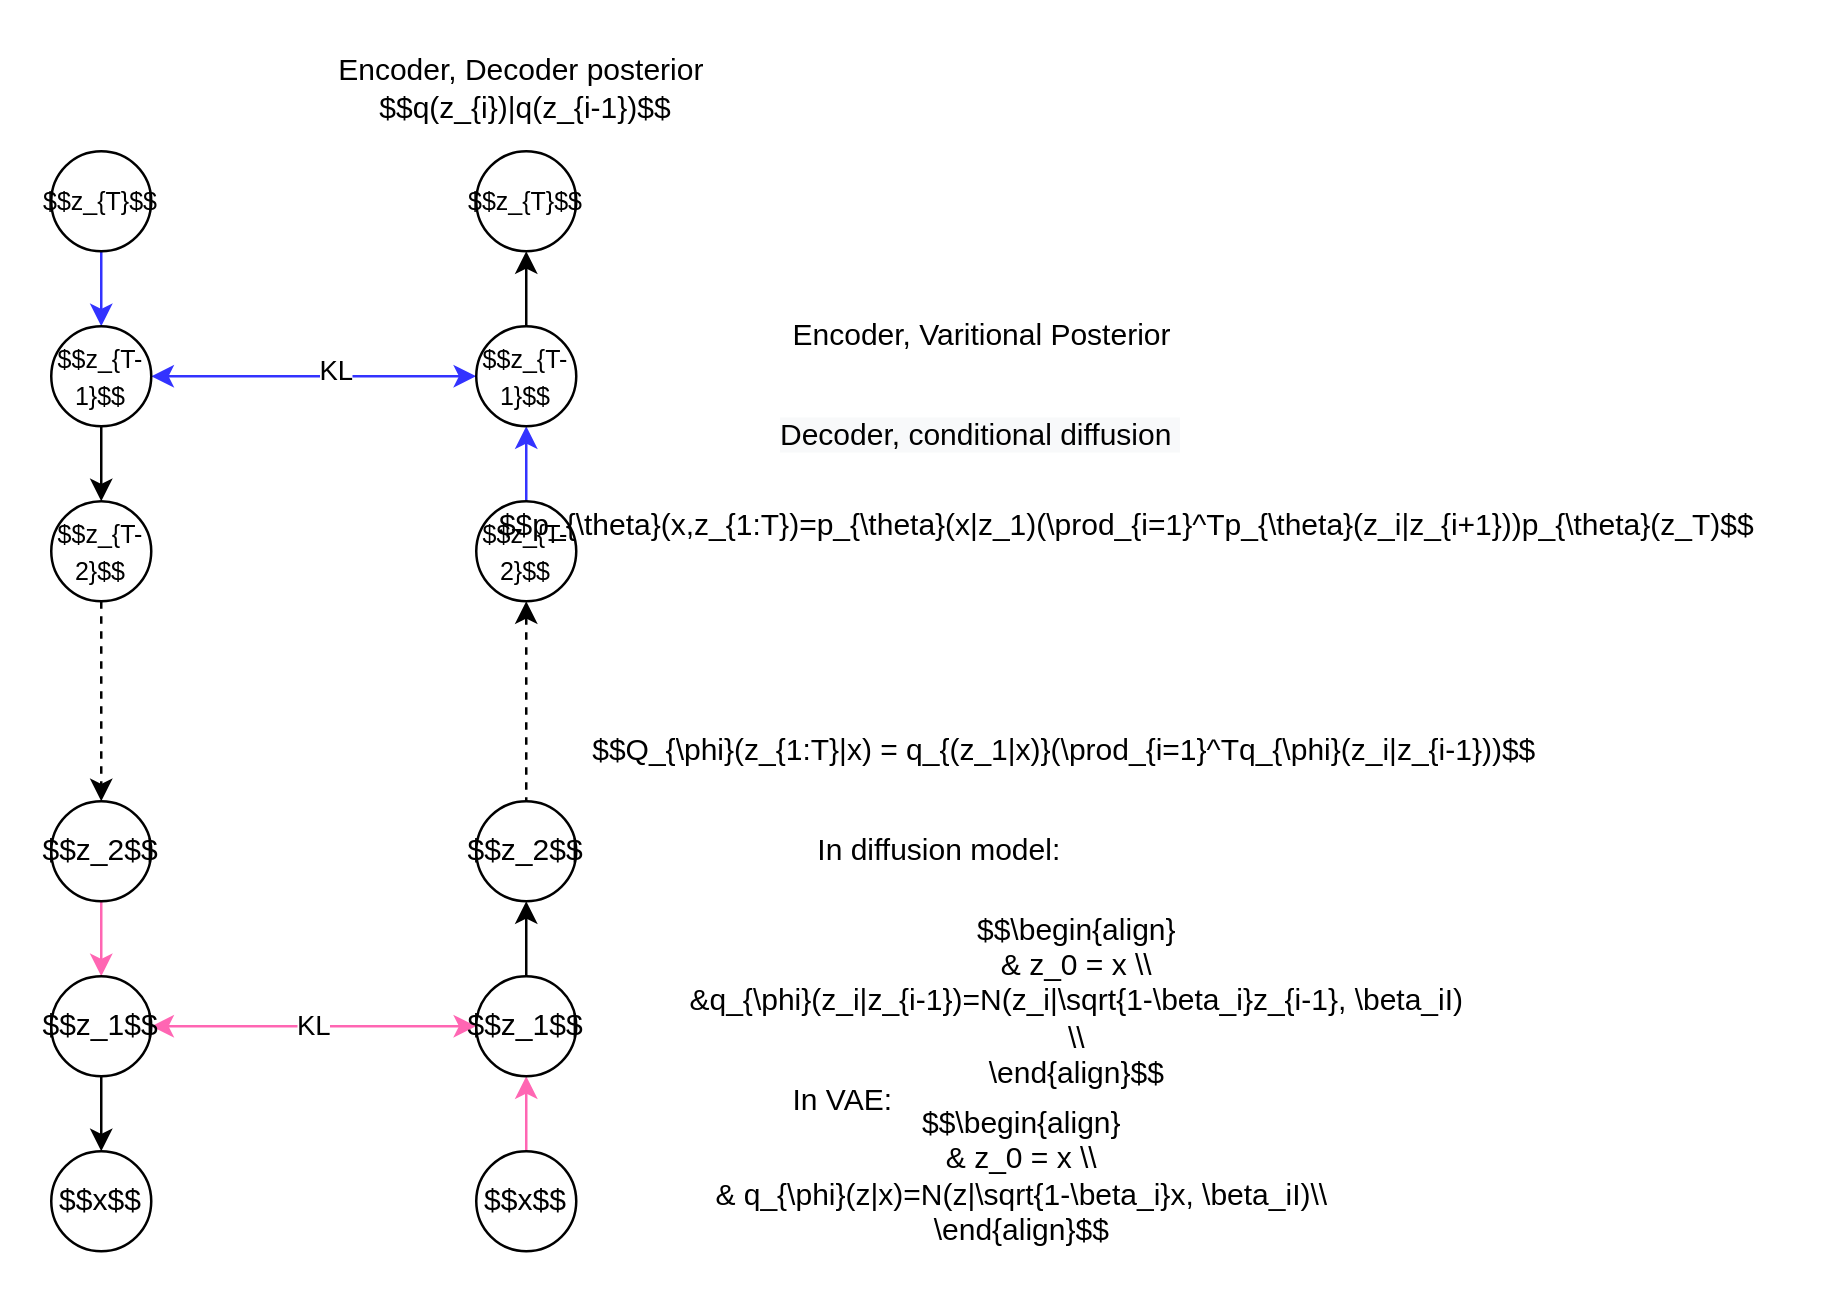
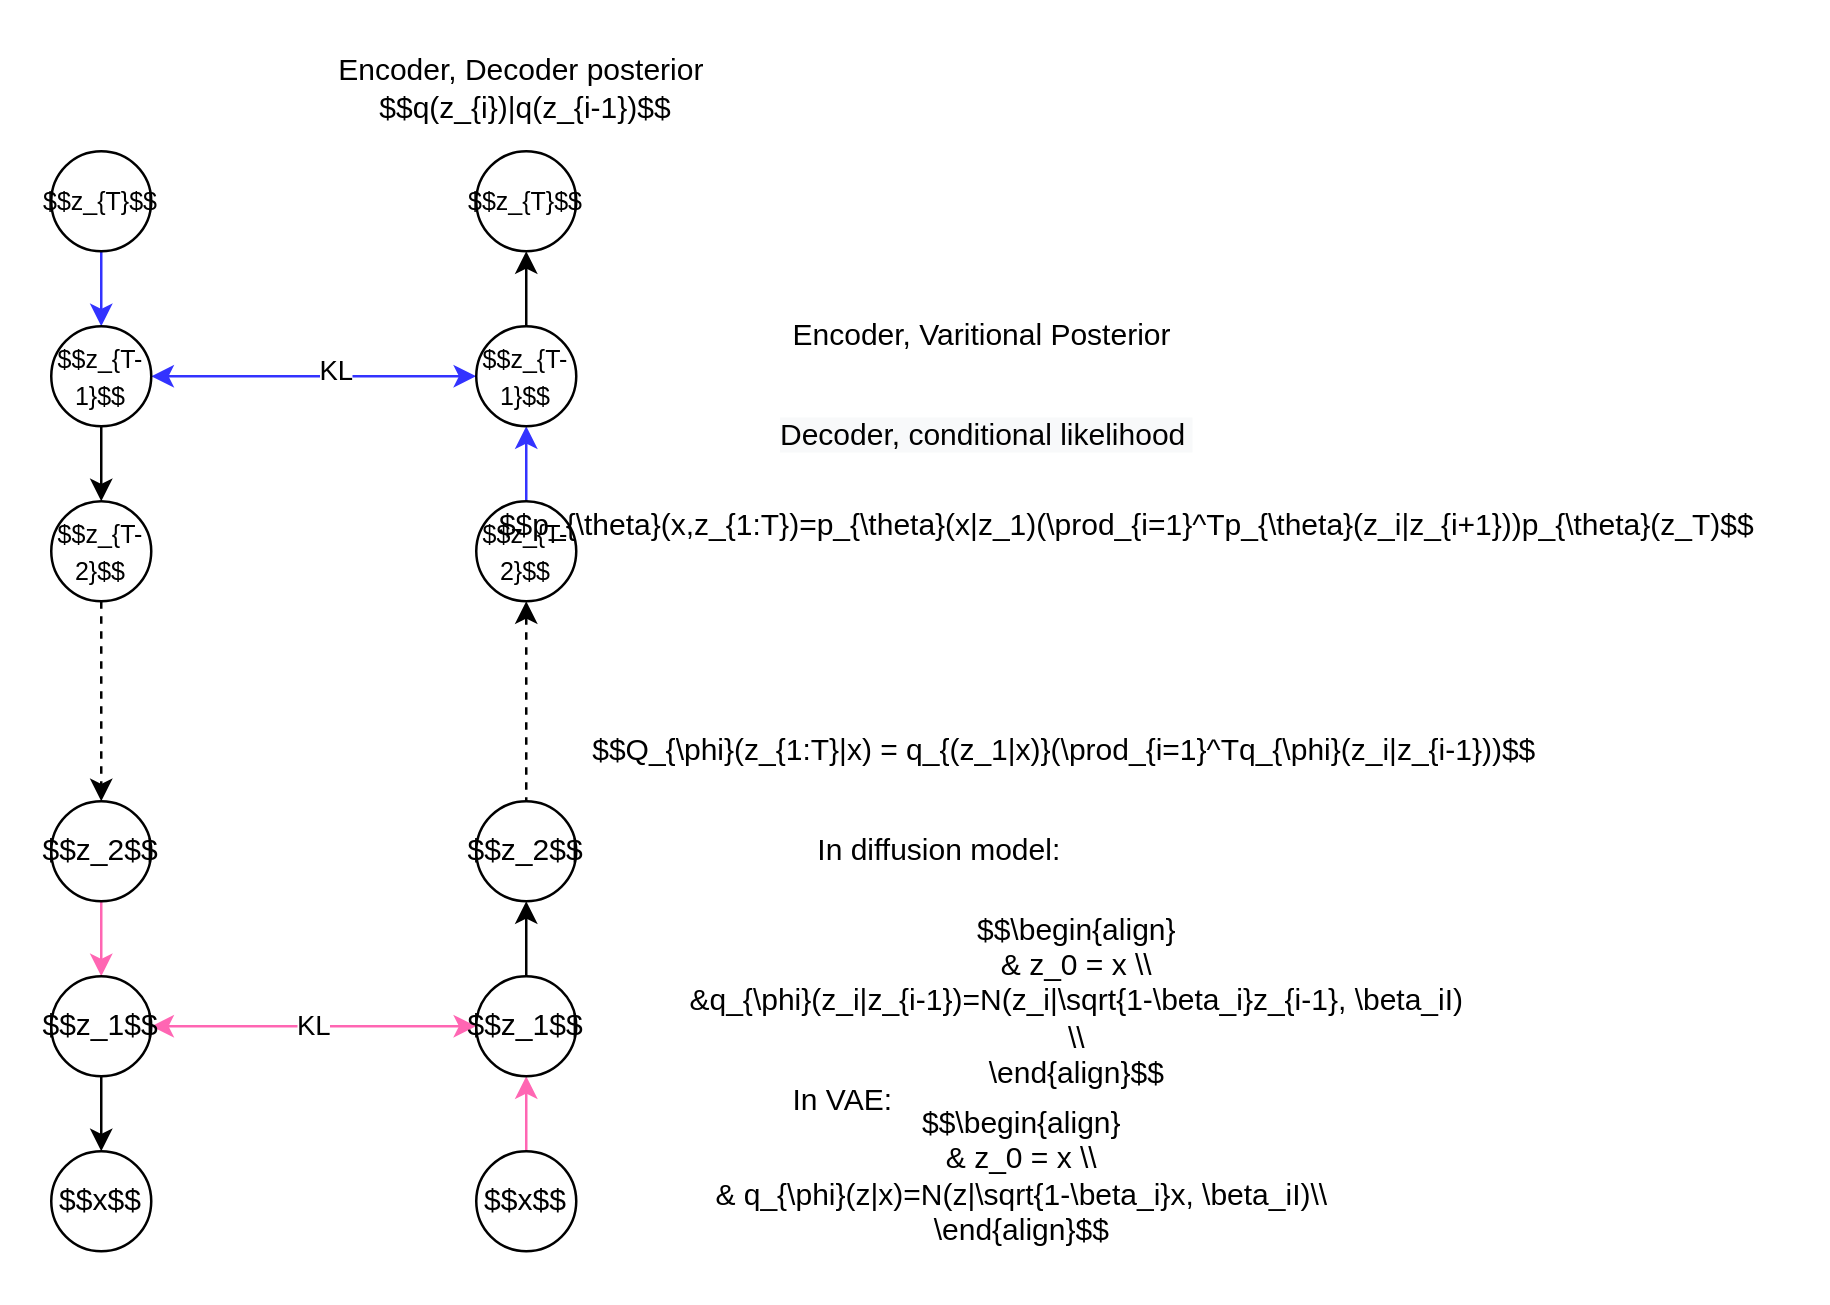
(1002, 437) -> (1003, 437)
